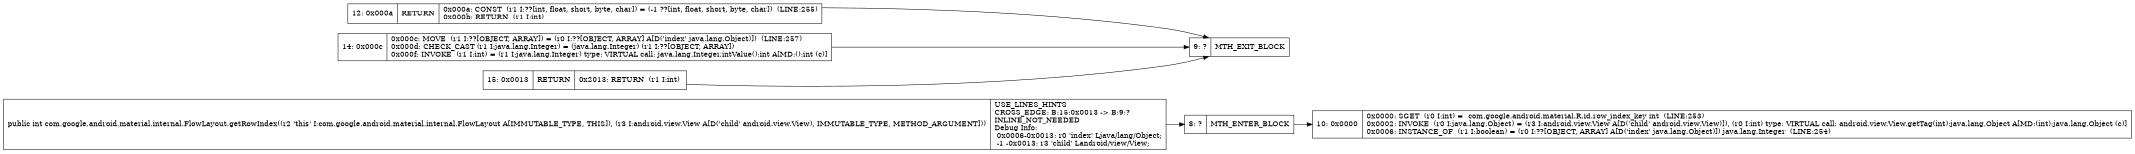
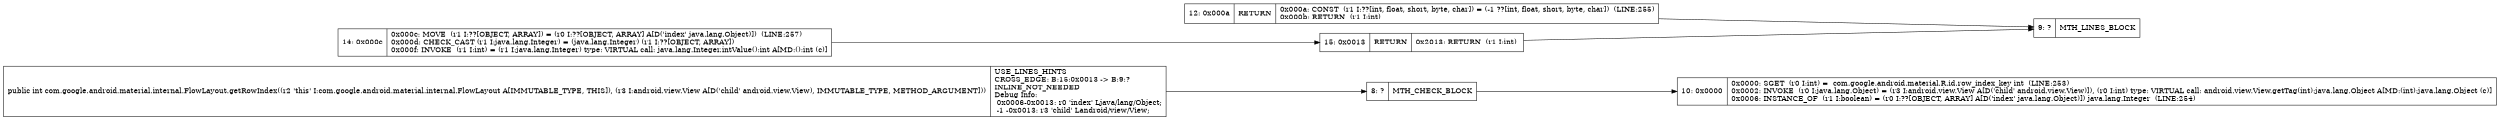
(1008, 47) -> (1073, 43)
(1250, 47) -> (2098, 28)
(1250, 124) -> (1432, 91)
